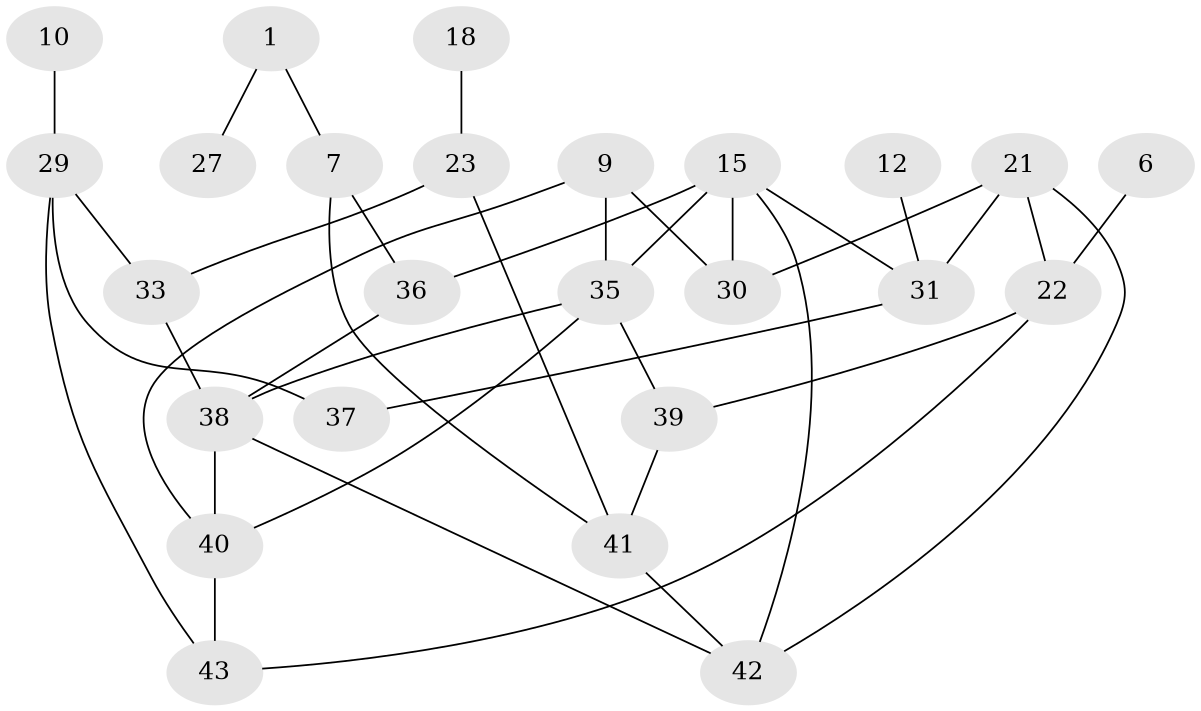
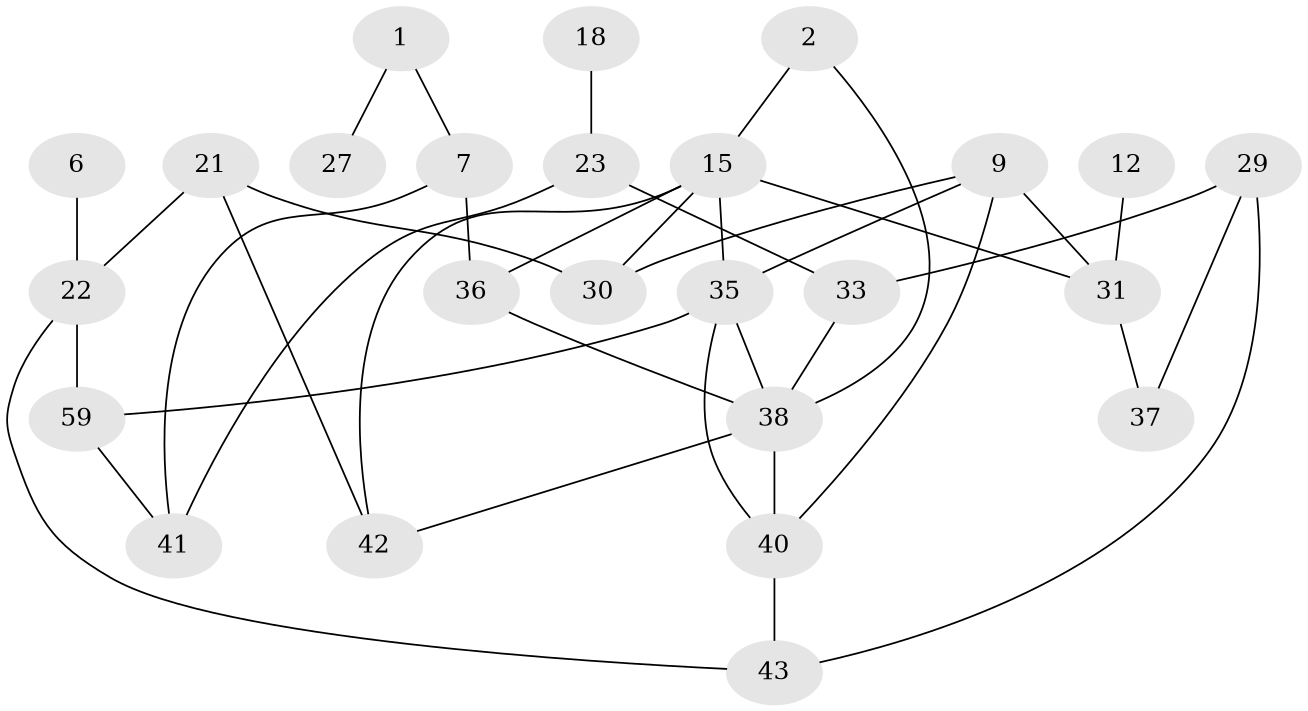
(55, 39) -> none
none -> (810, 39)
(973, 229) -> (1056, 229)
(669, 419) -> (77, 419)
(684, 609) -> none
